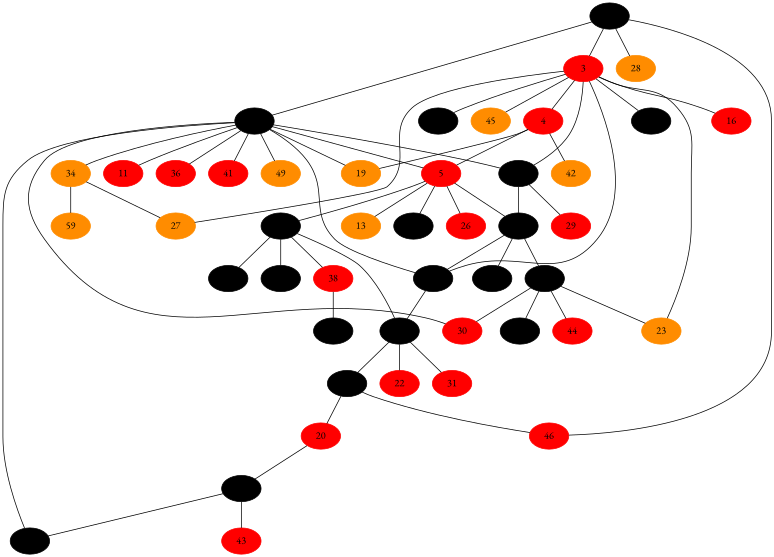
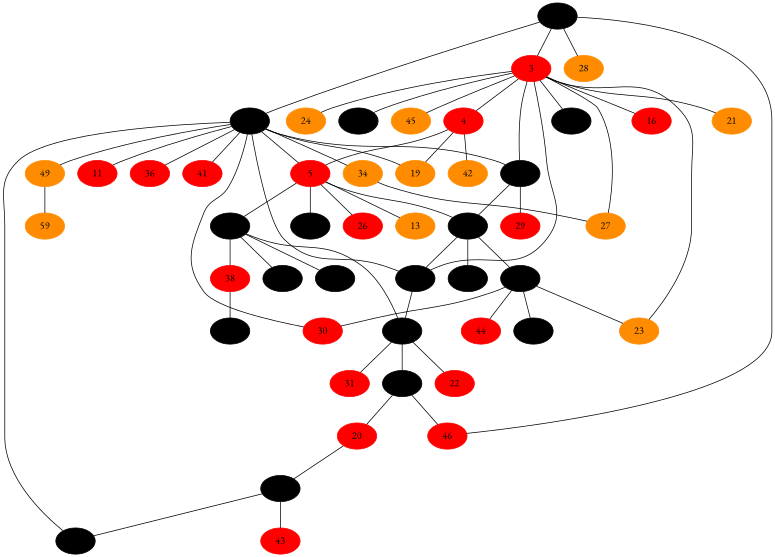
none -> (306, 121)
none -> (732, 121)
(71, 200) -> (45, 200)
